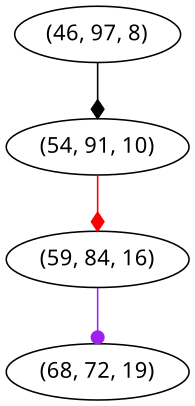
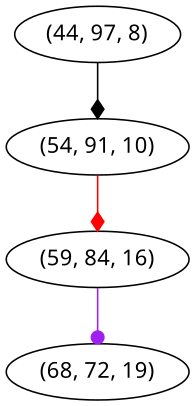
(98, 34) -> (98, 34)
